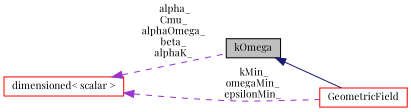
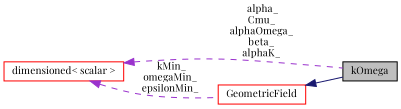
(313, 75) -> (329, 80)
